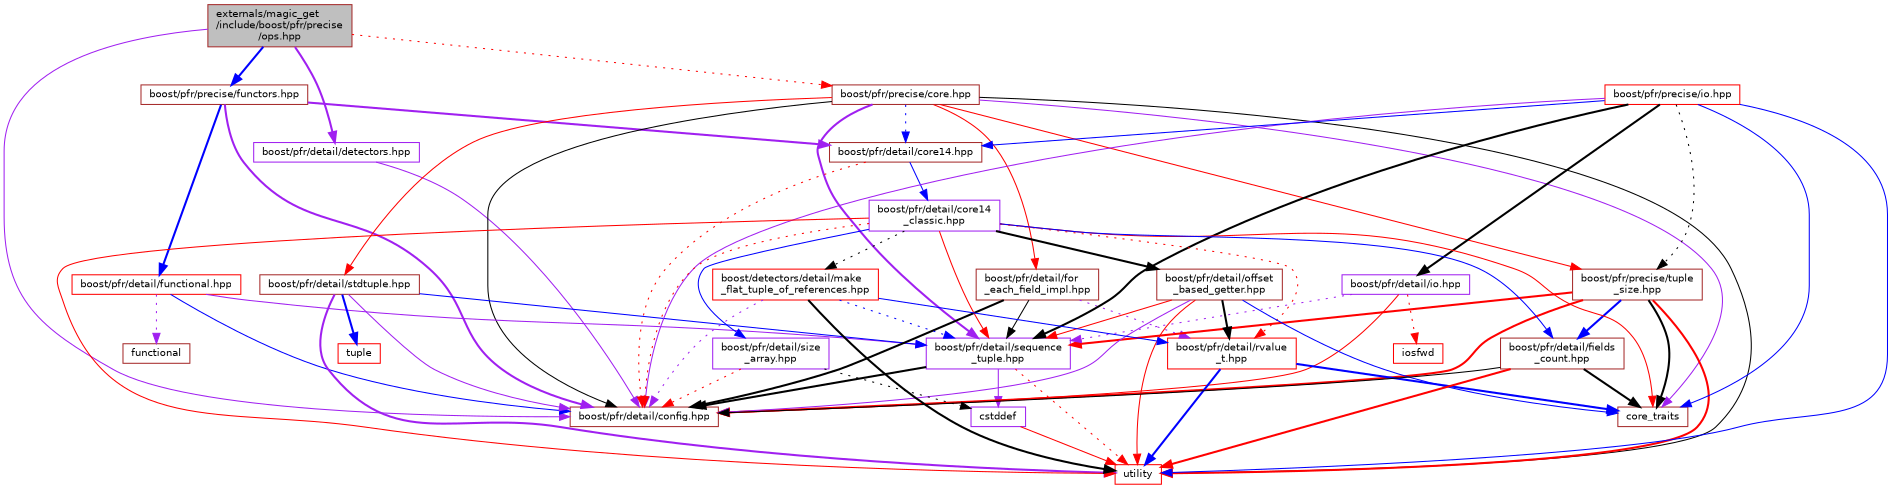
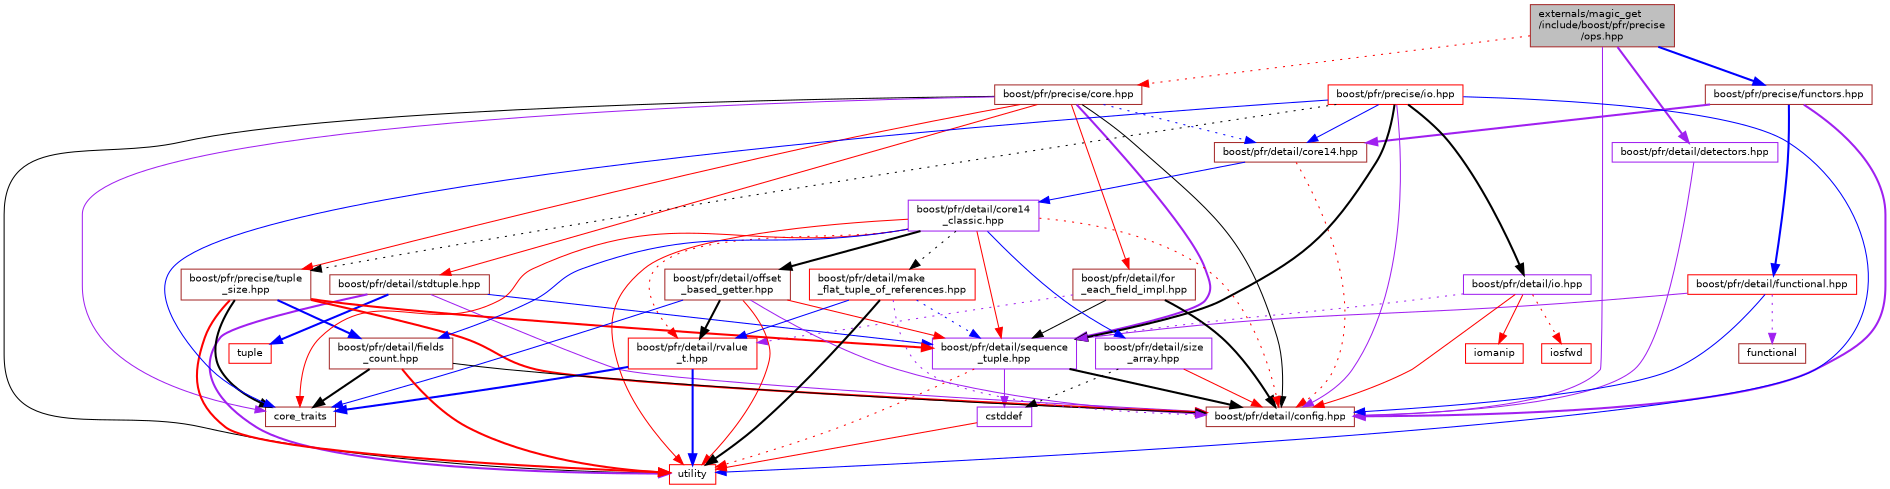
(796, 285) -> (892, 285)
none -> (1494, 354)
(706, 386) -> (1218, 386)
